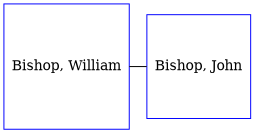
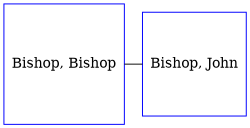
(67, 67) -> (64, 64)
